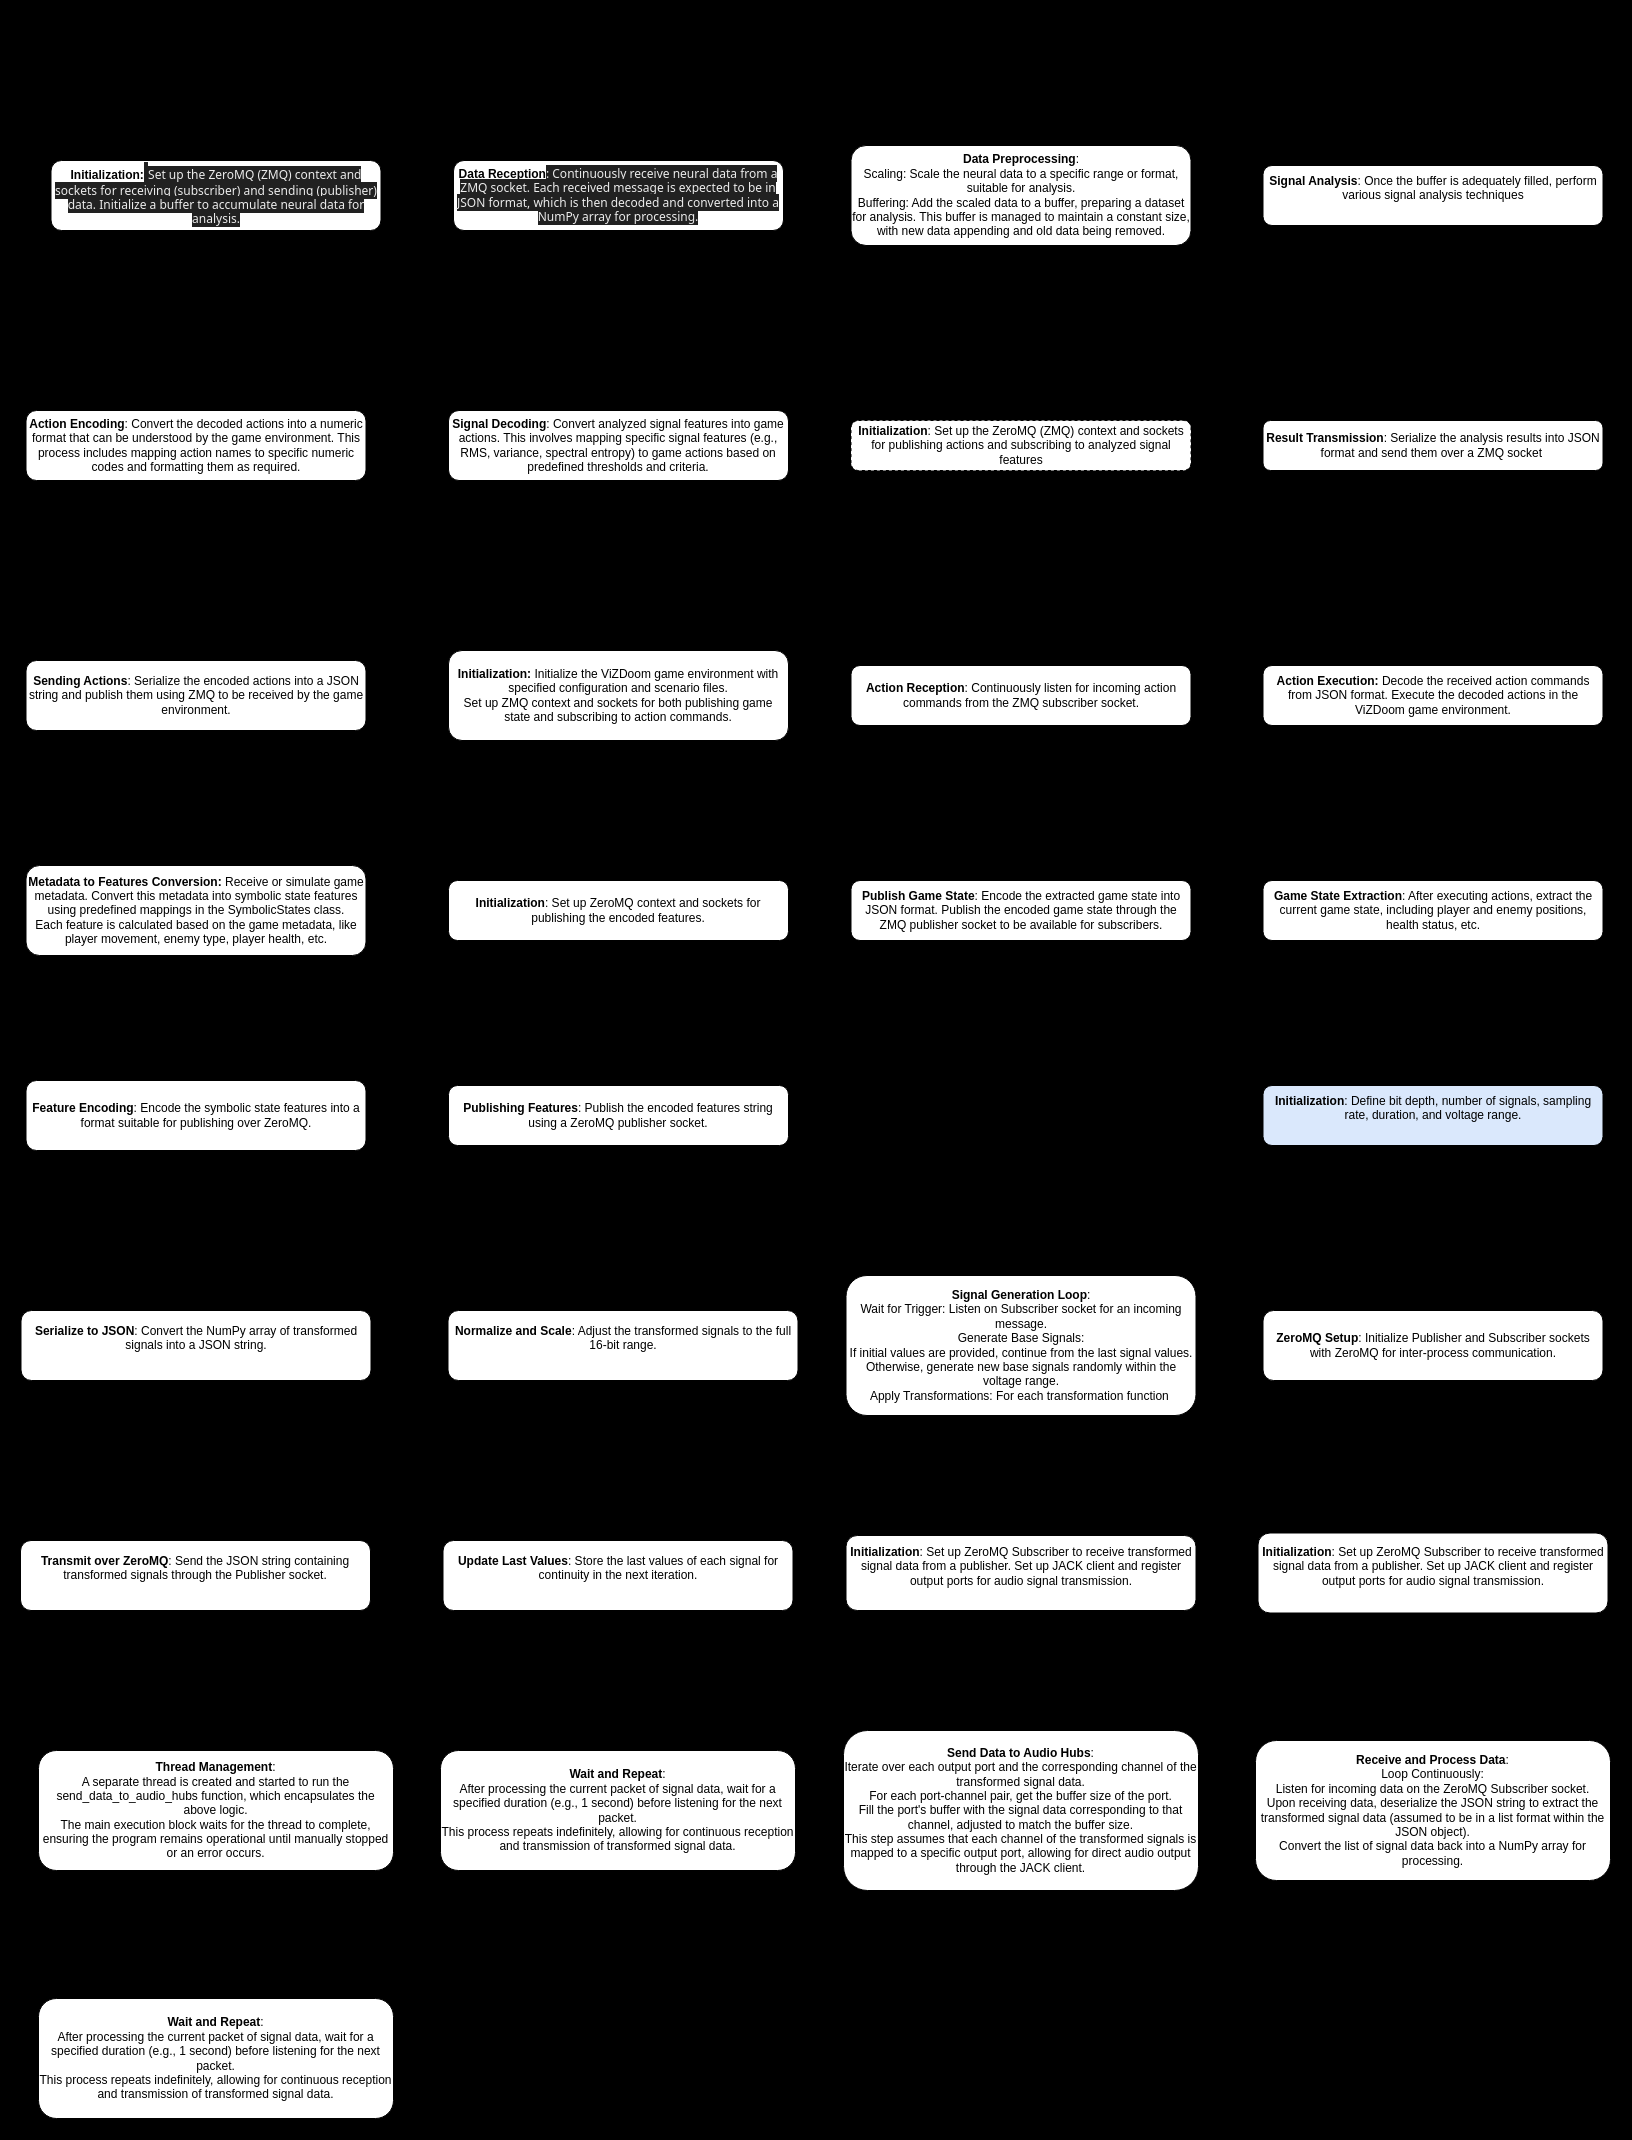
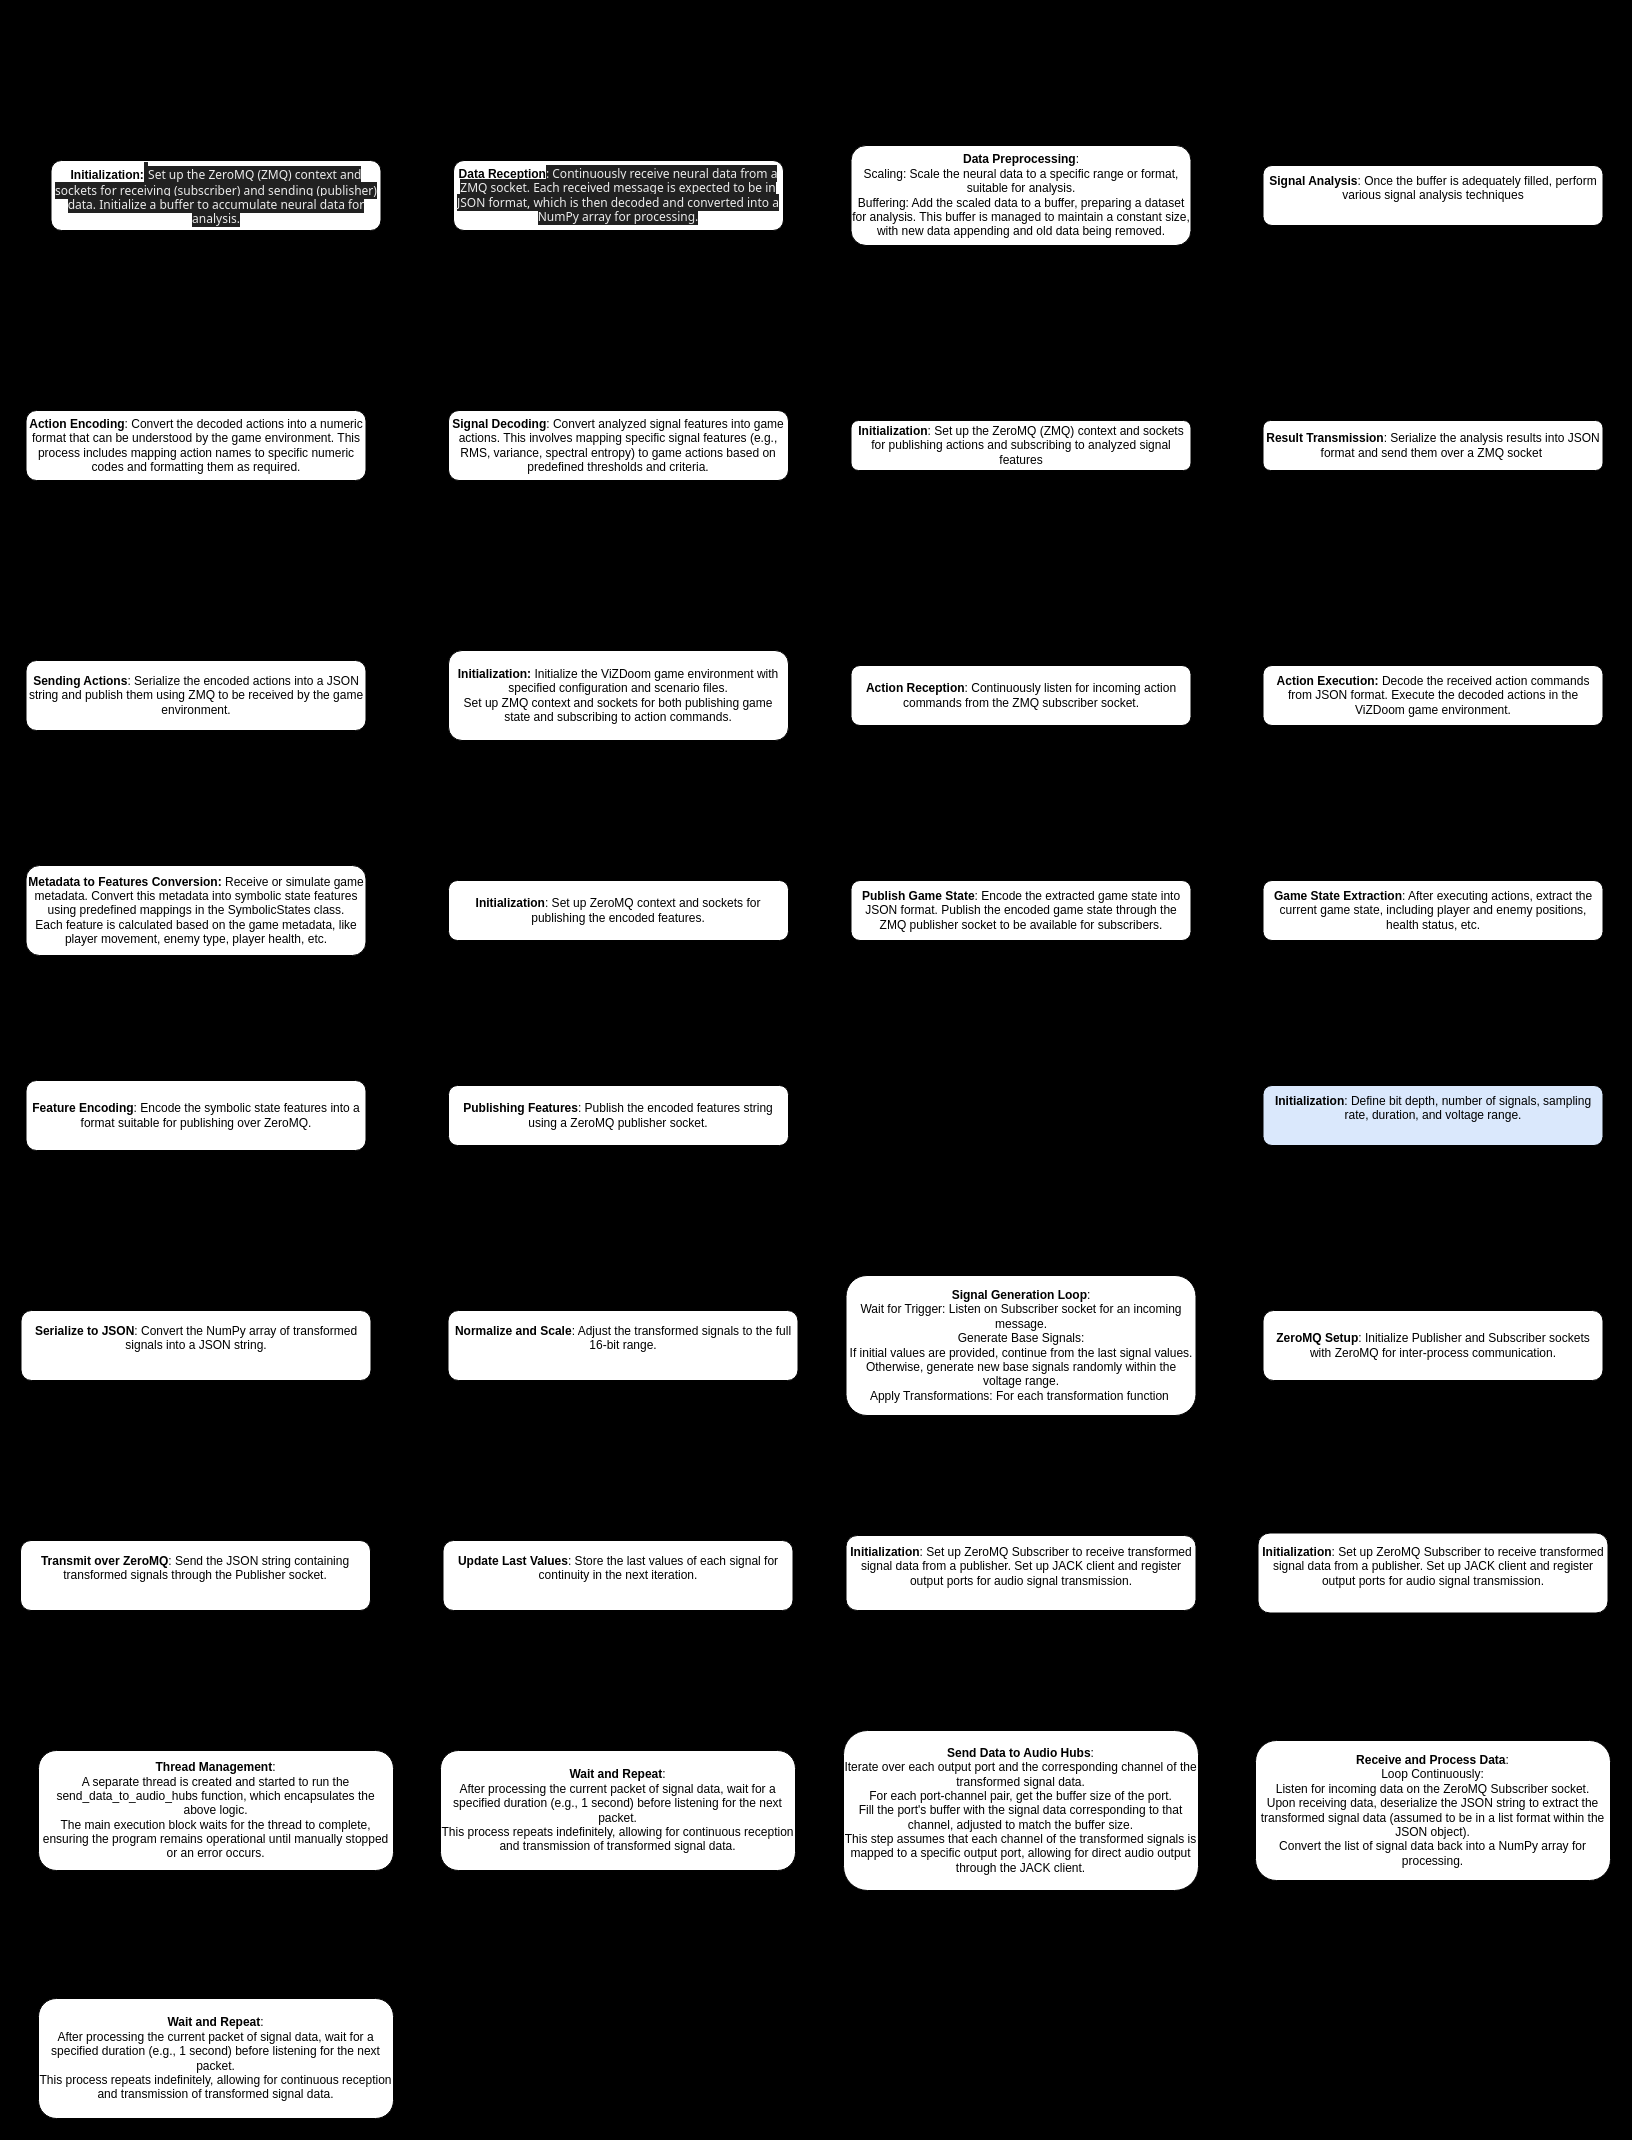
(1021, 446) -> (1021, 446)
